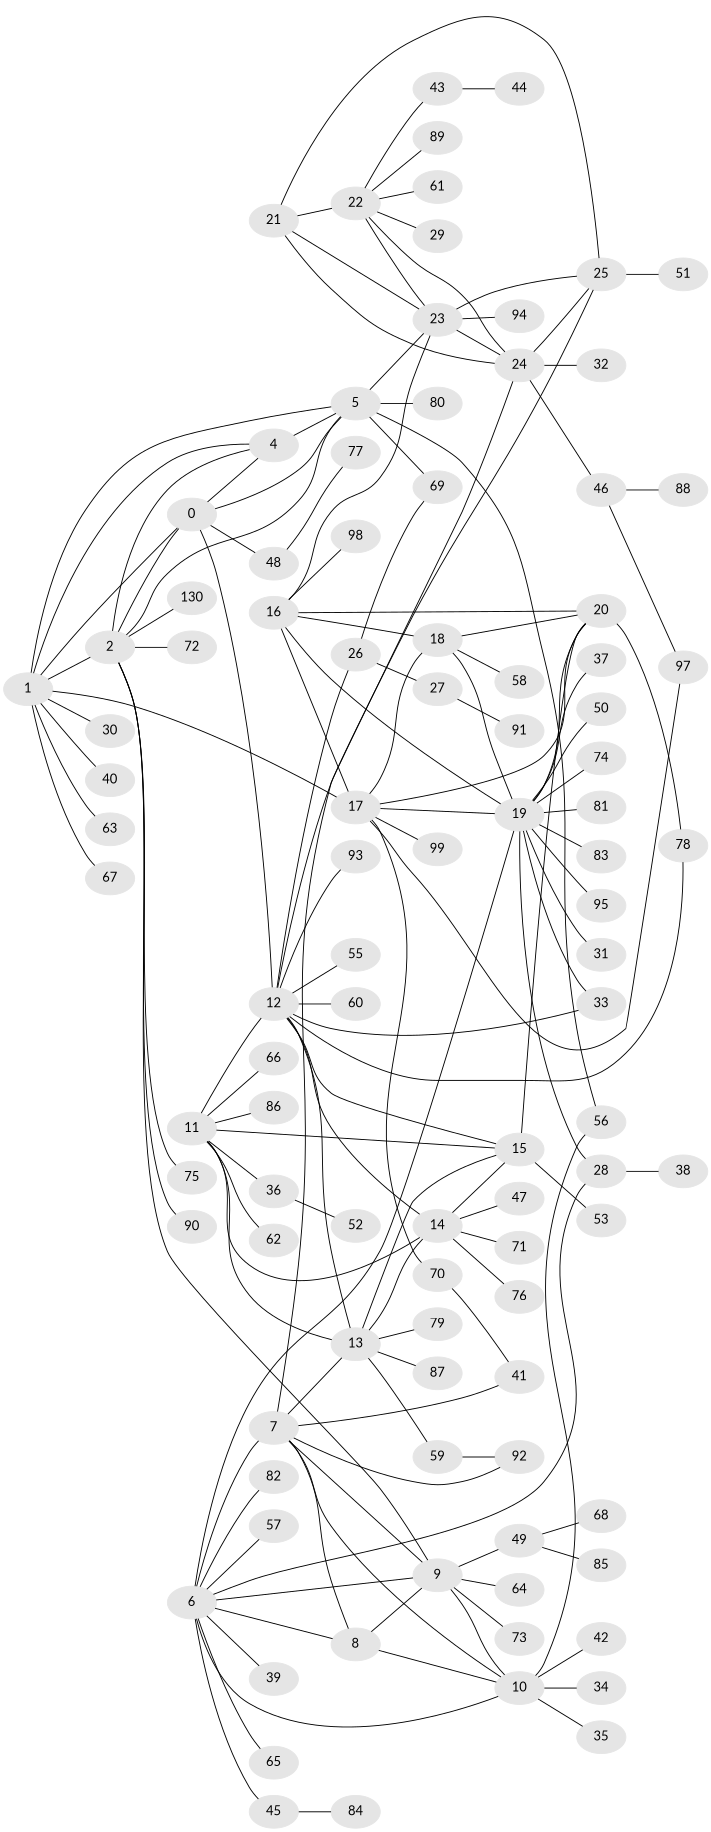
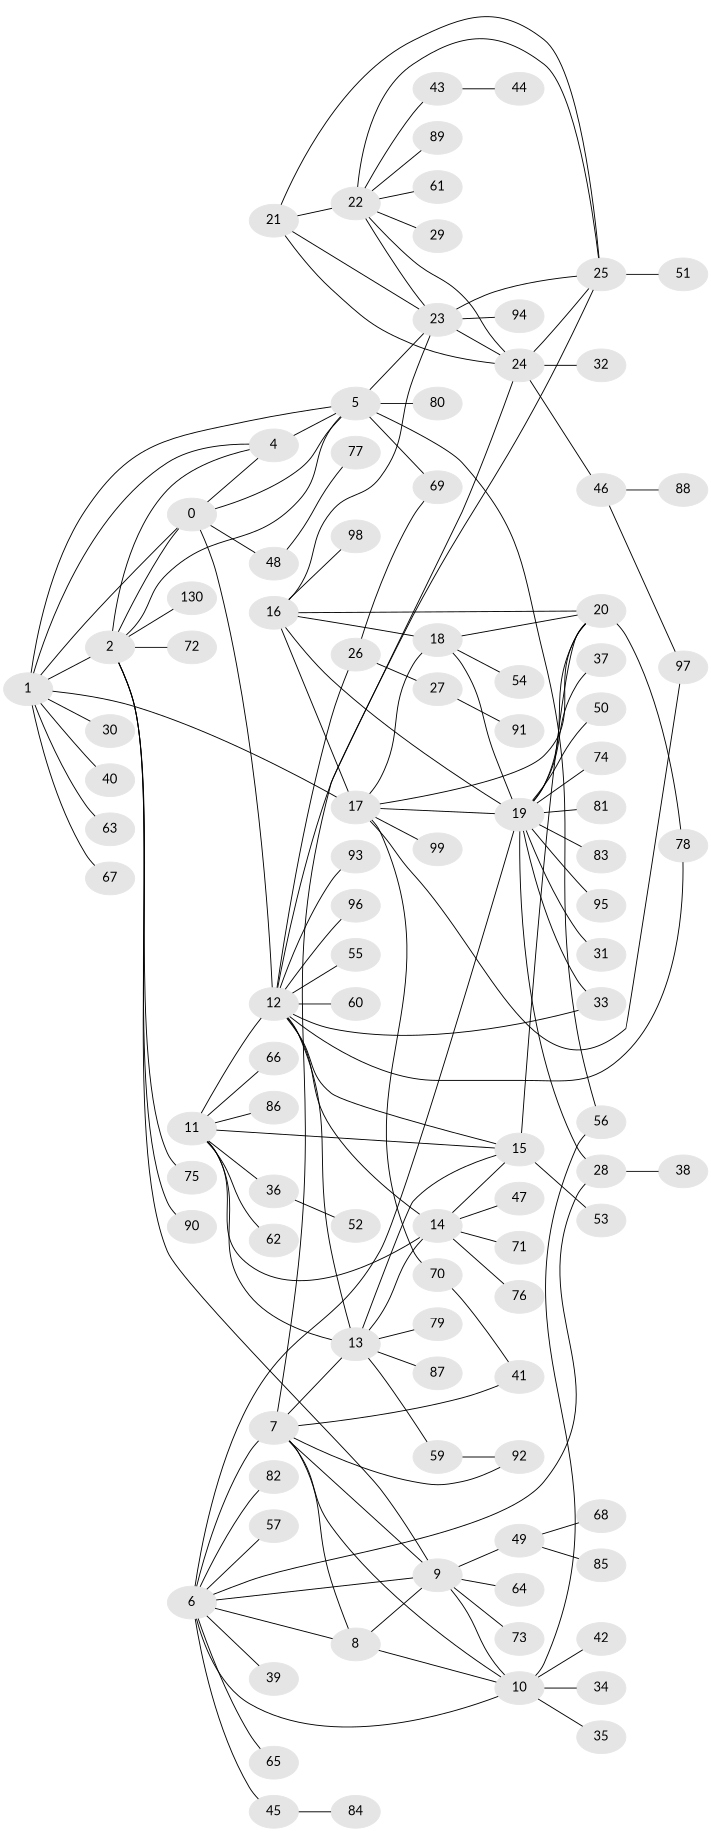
none -> (511, 45)
(519, 682) -> (519, 682)
none -> (356, 906)
